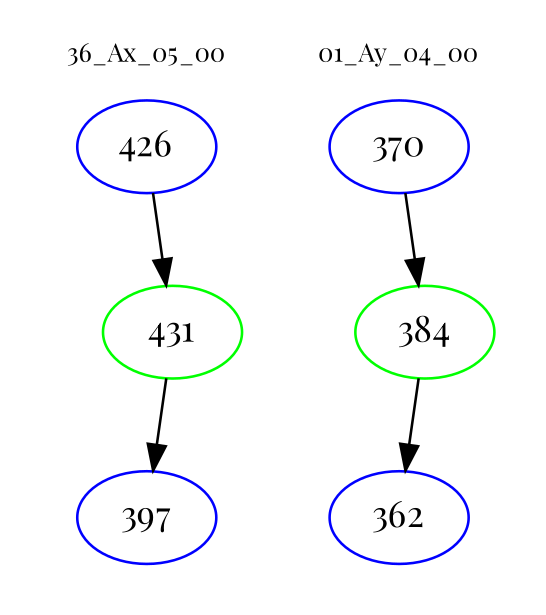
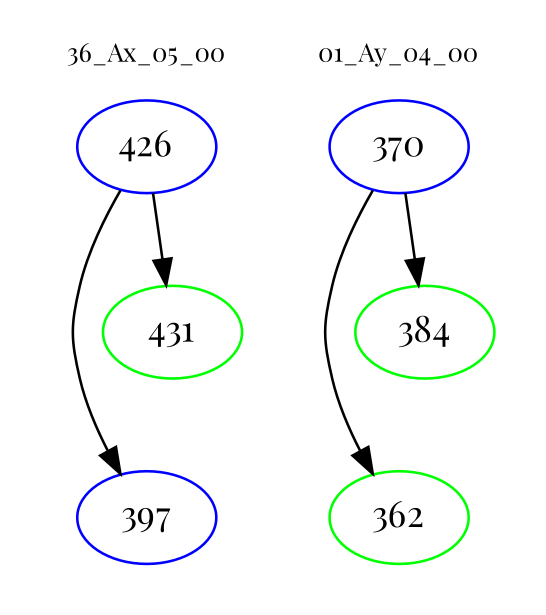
(162, 411) -> (74, 319)
(414, 411) -> (326, 319)
(399, 518) -> (399, 518)
